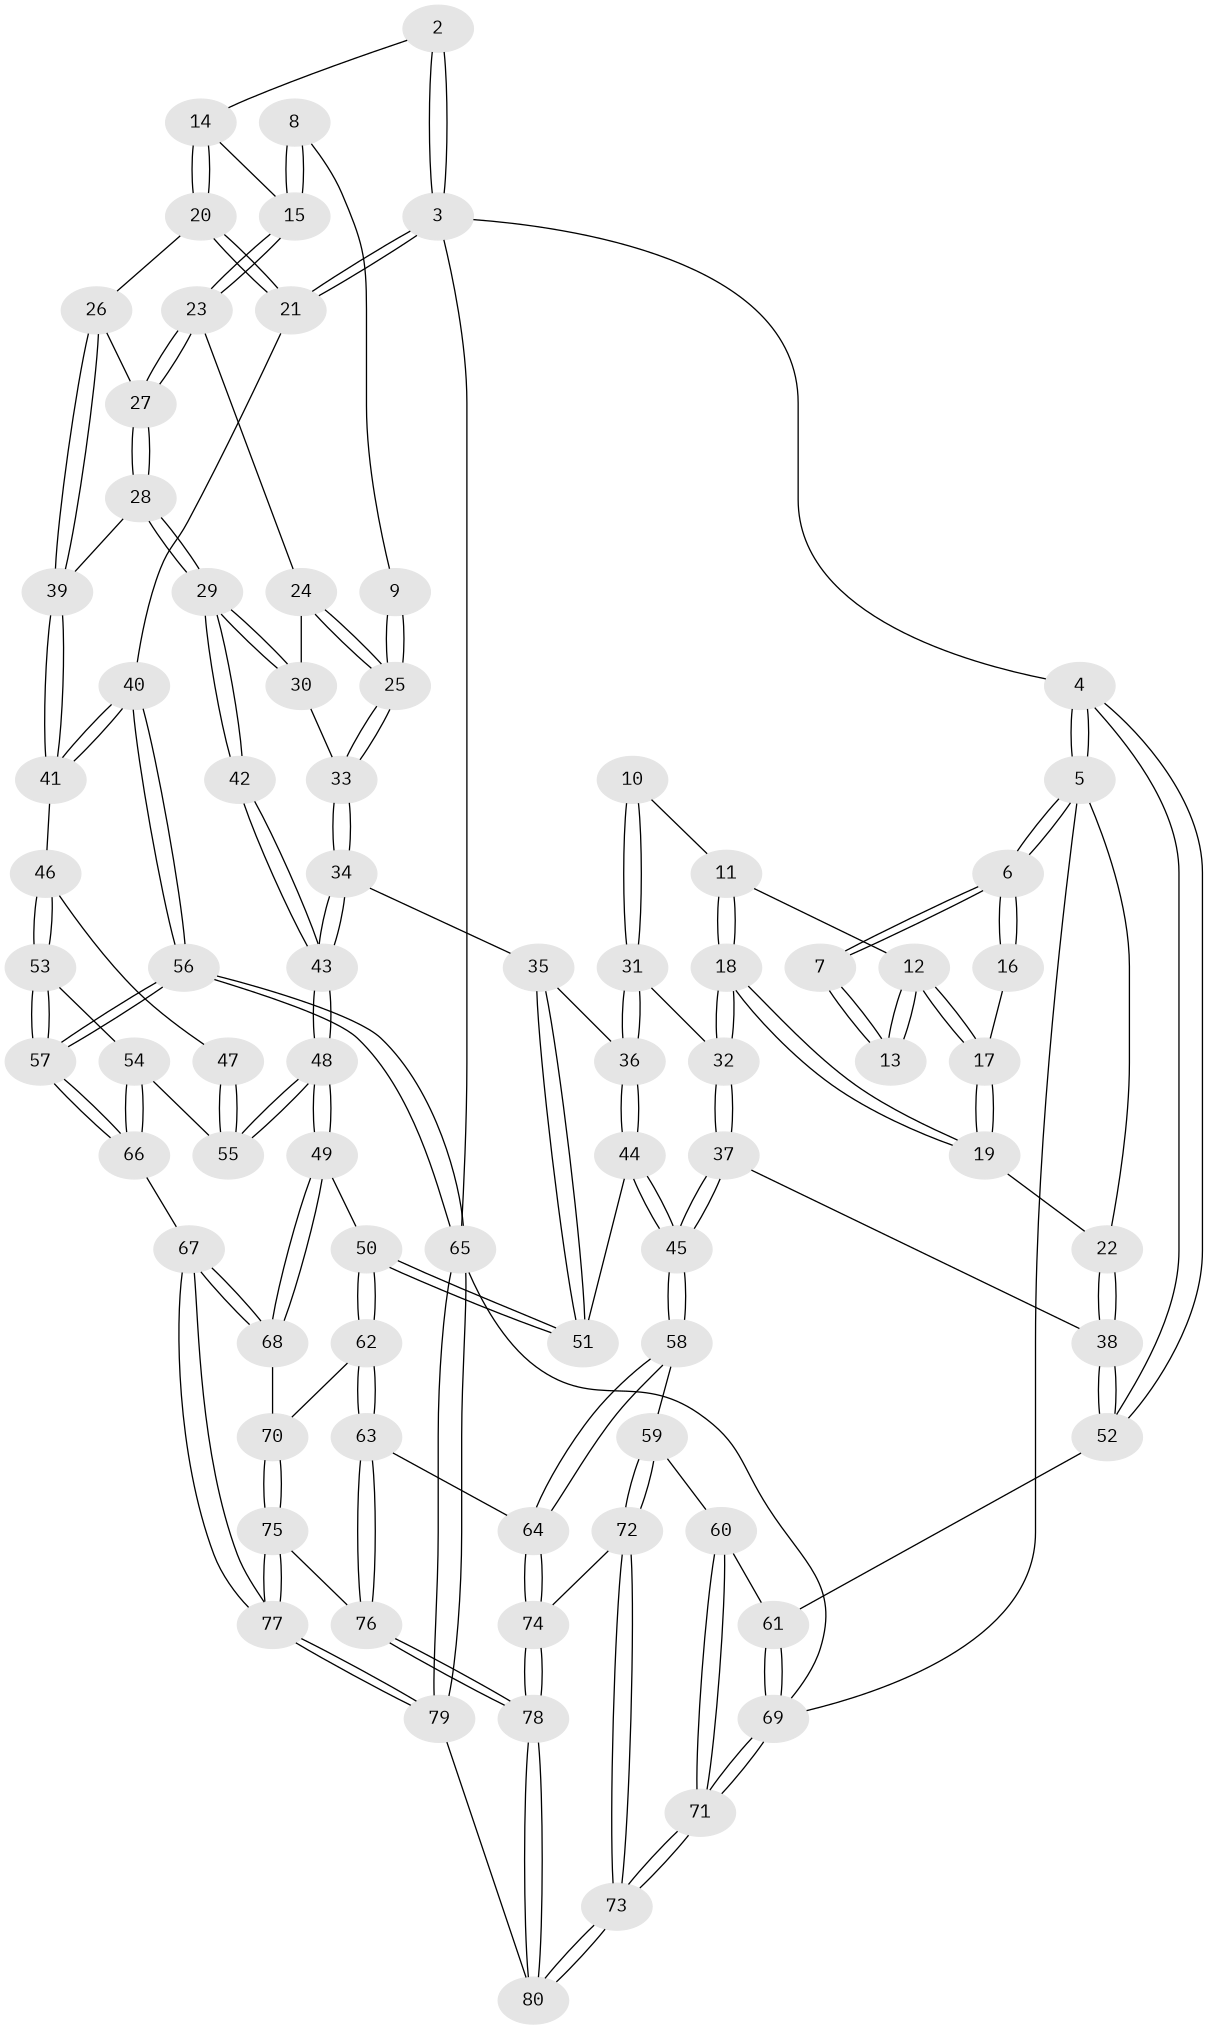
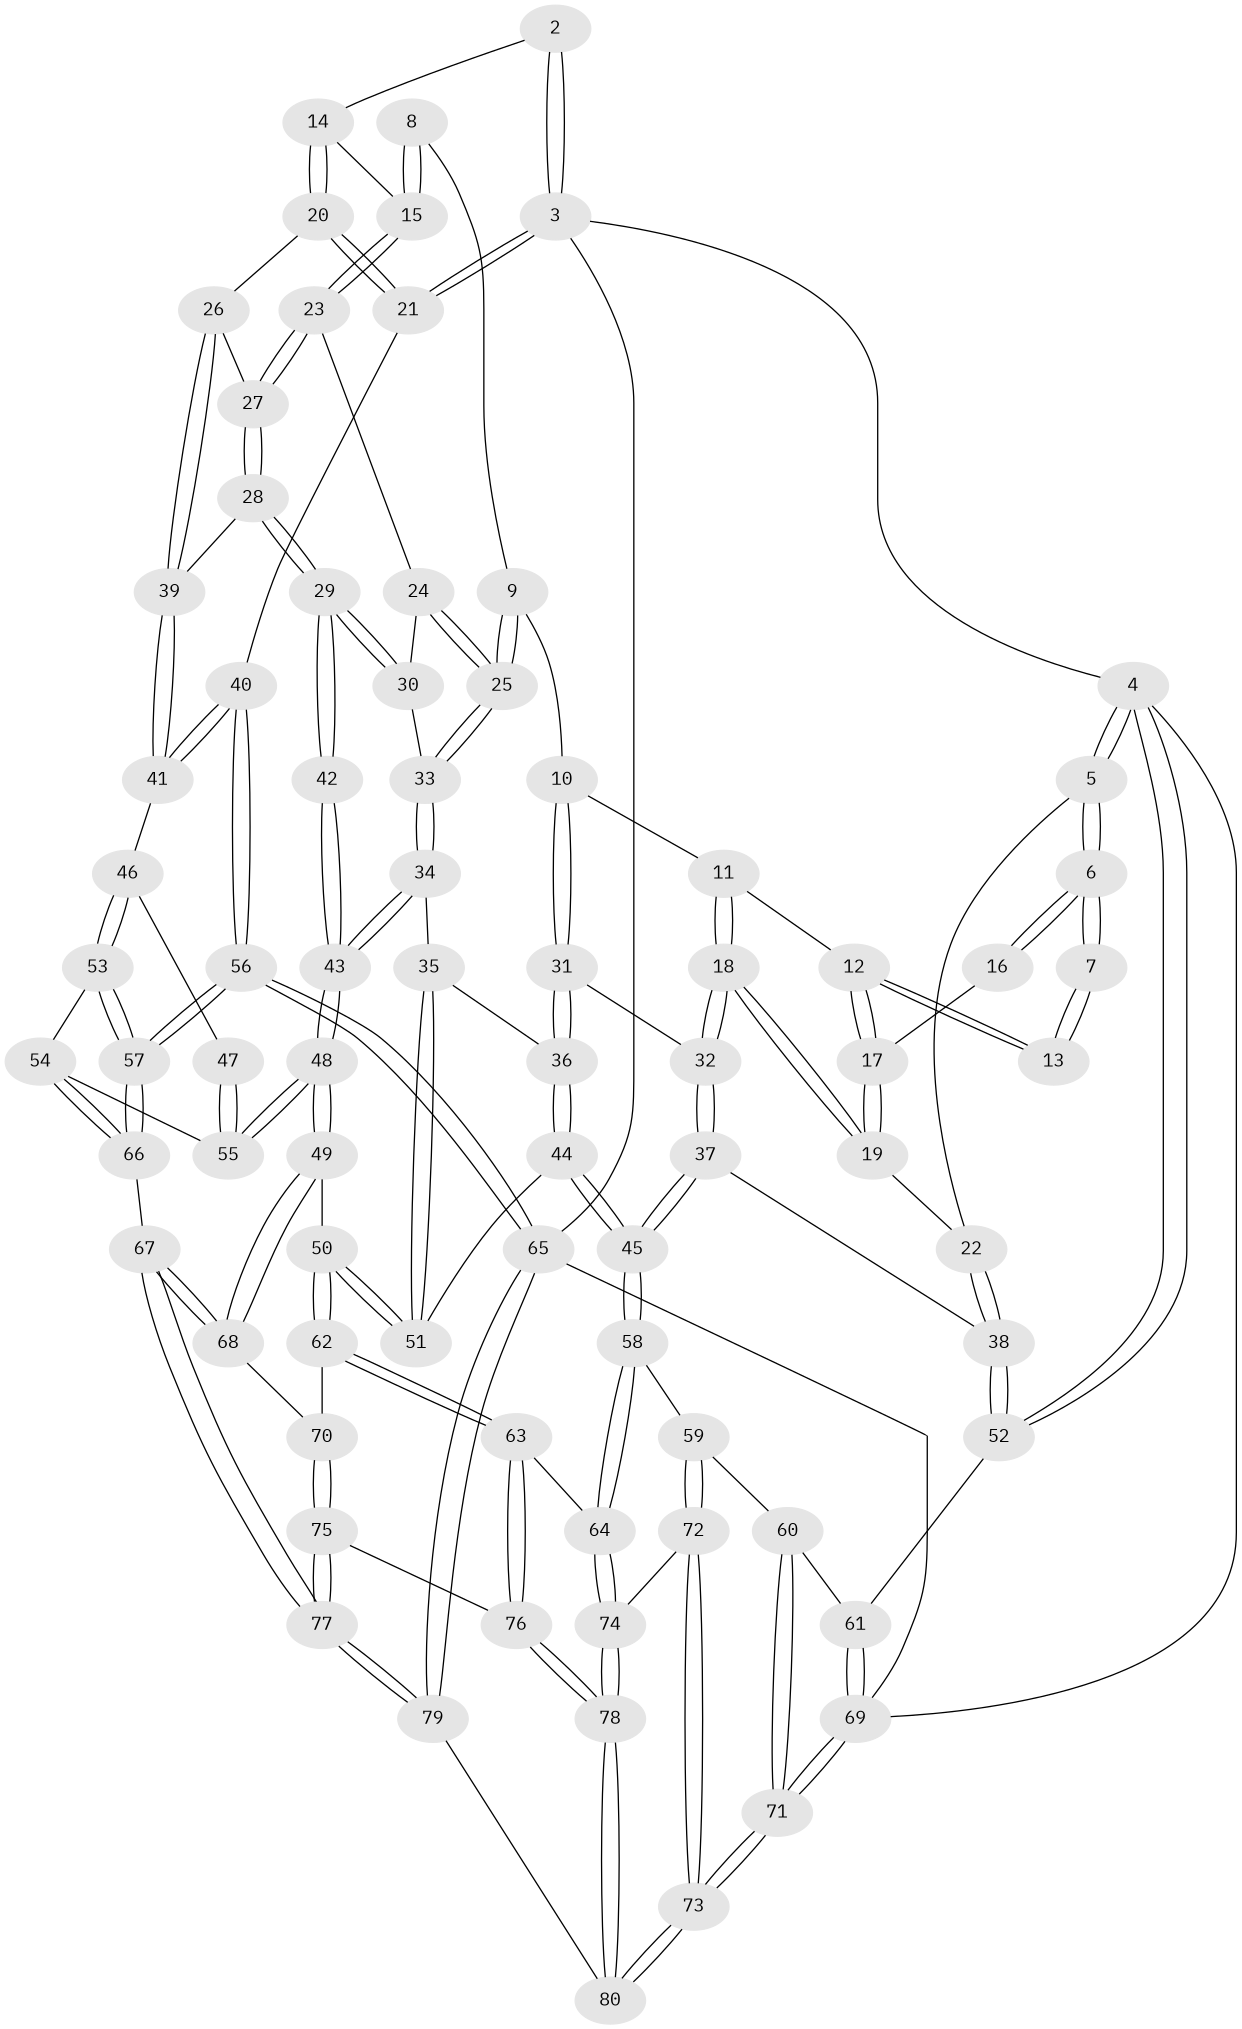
none -> (554, 683)
(1036, 1322) -> (1236, 1321)
